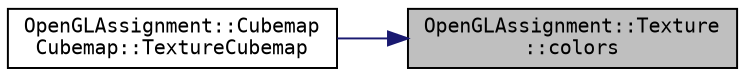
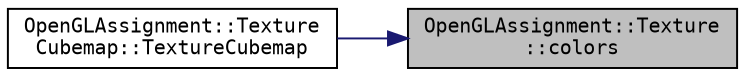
(172, 38) -> (172, 38)
